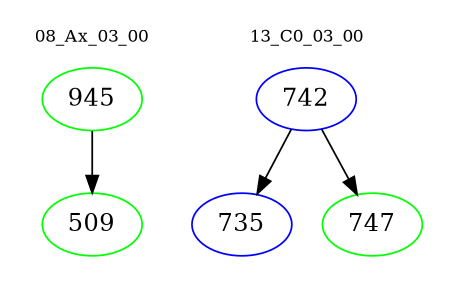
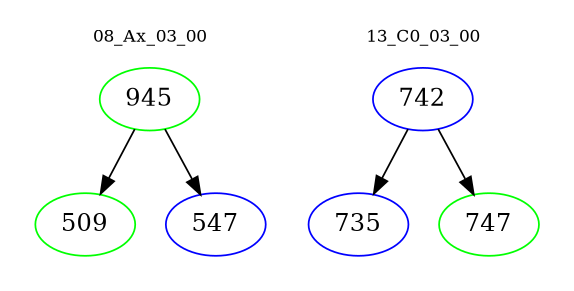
none -> (216, 224)
